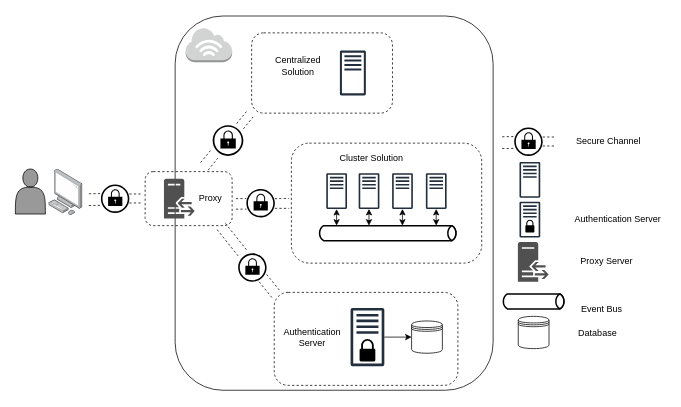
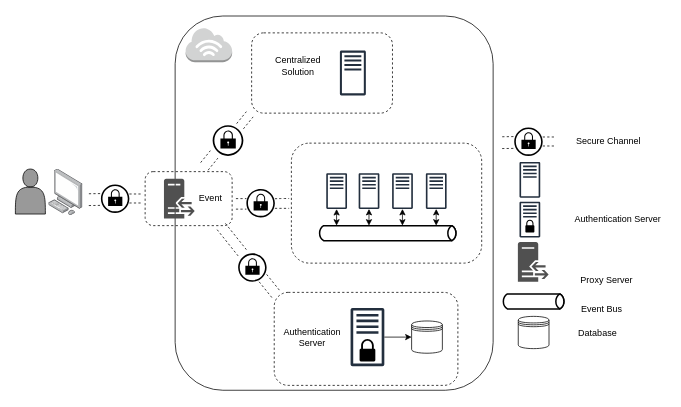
(372, 158) -> none
(211, 198) -> (211, 198)
(607, 262) -> (607, 280)
